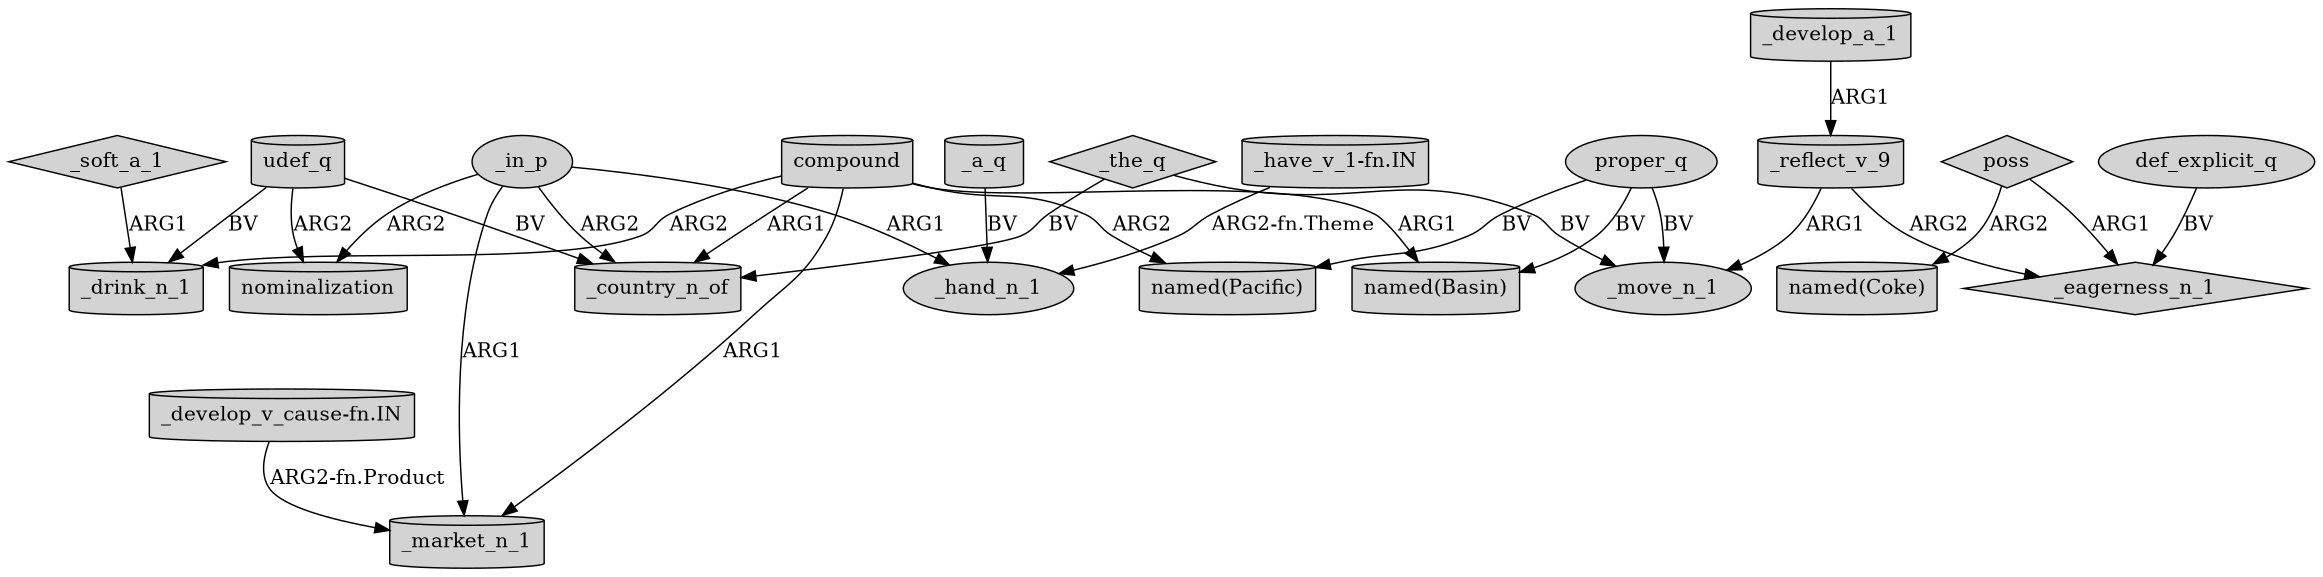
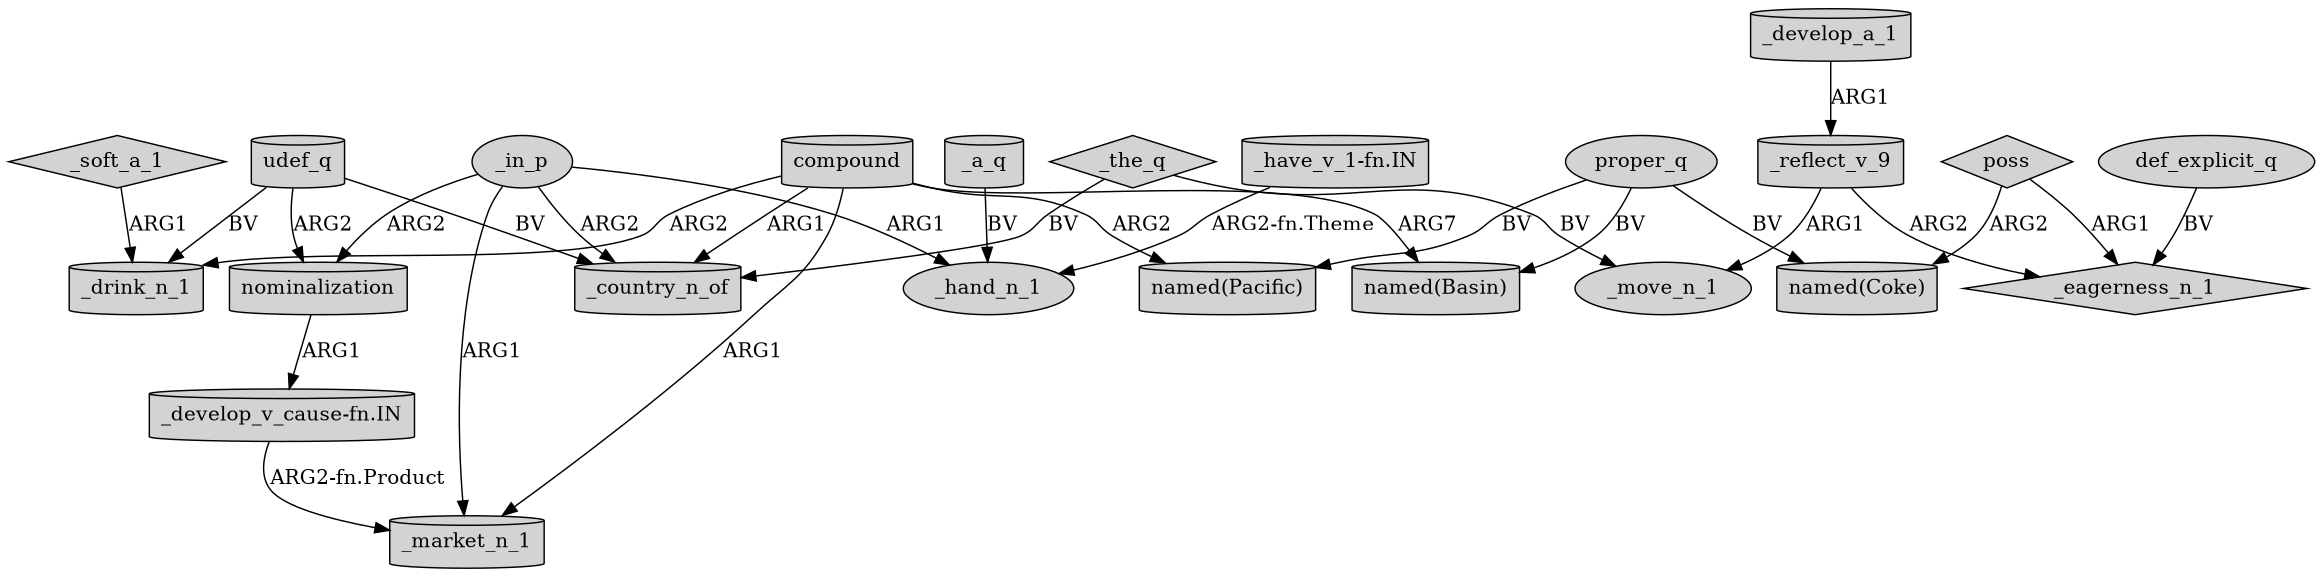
(1661, 217) -> (1730, 223)
(1428, 225) -> (1428, 225)
none -> (302, 345)
